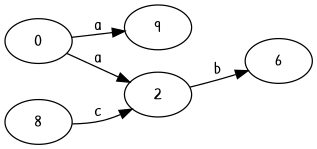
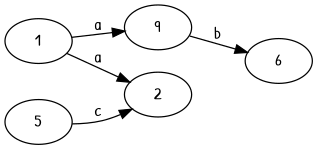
(39, 41) -> (39, 41)
(213, 81) -> (213, 43)
(39, 122) -> (39, 122)
